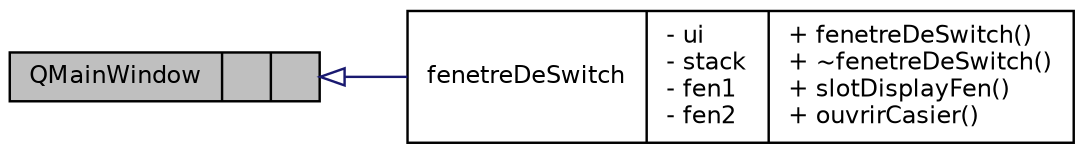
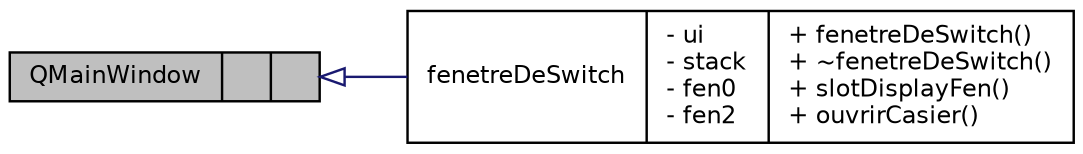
(702, 89) -> (702, 89)
